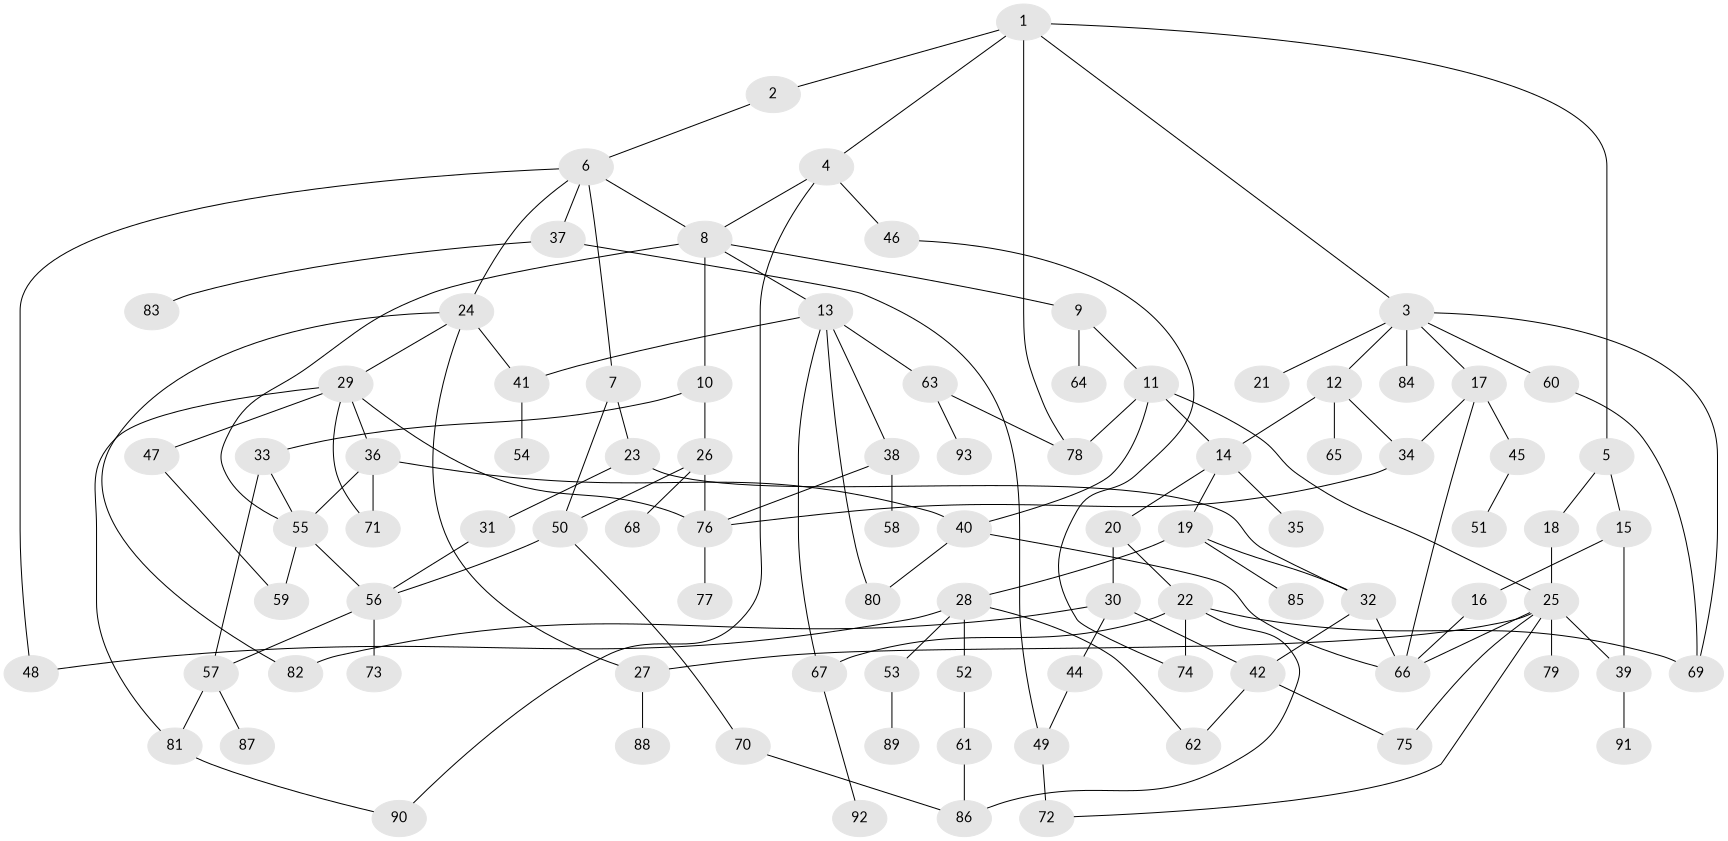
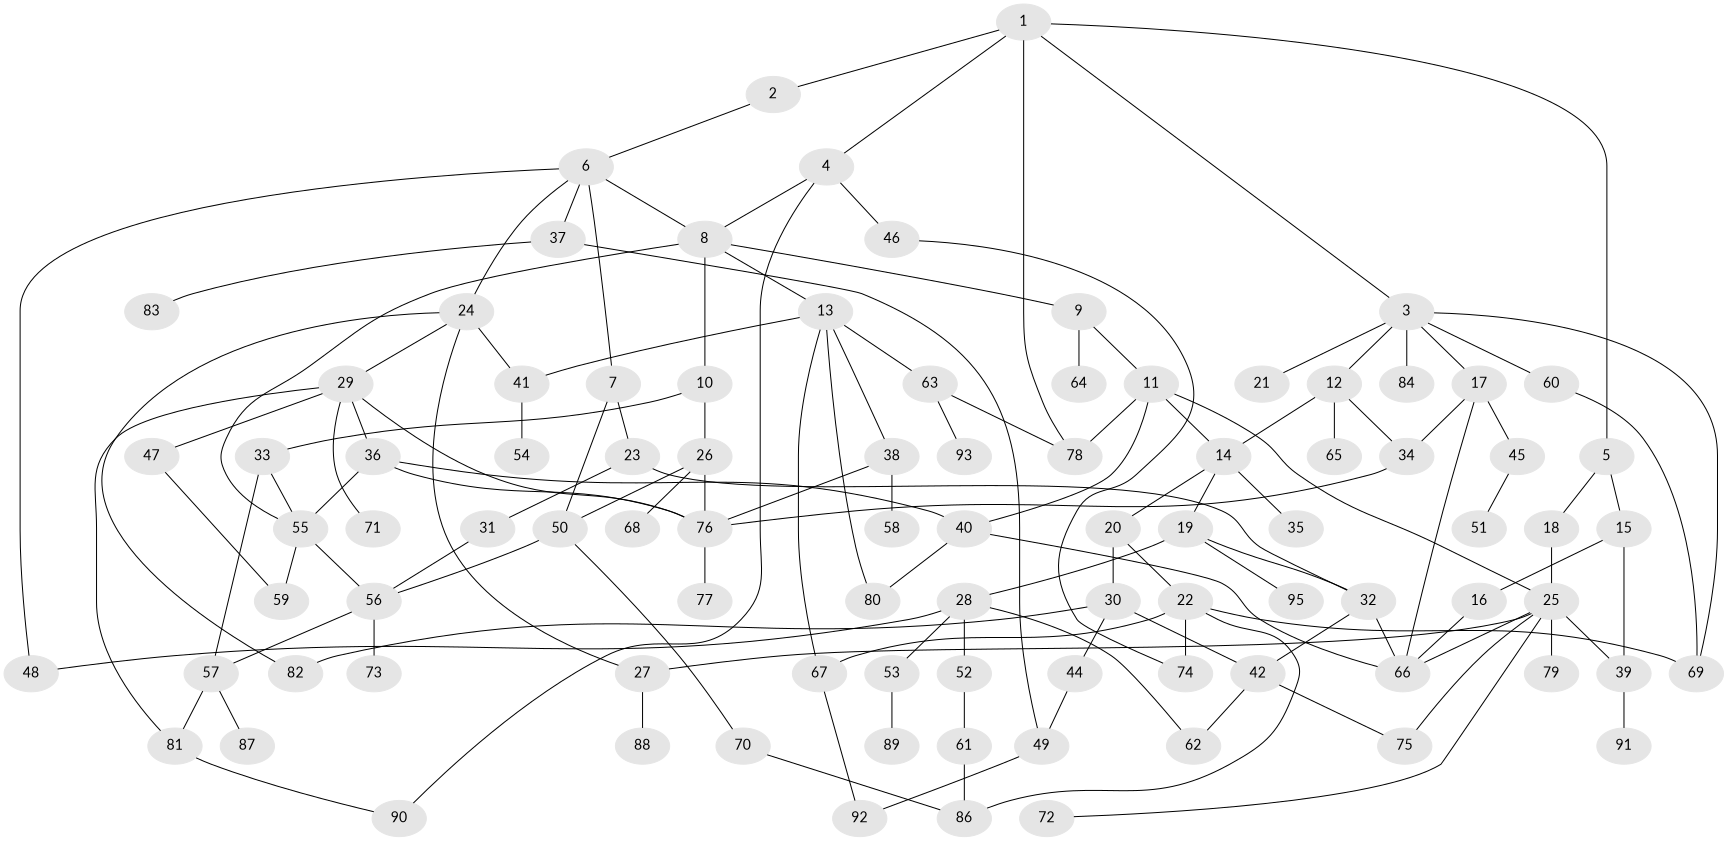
(373, 493) -> (510, 490)
(1296, 601) -> (1296, 601)
(1044, 782) -> (951, 783)
